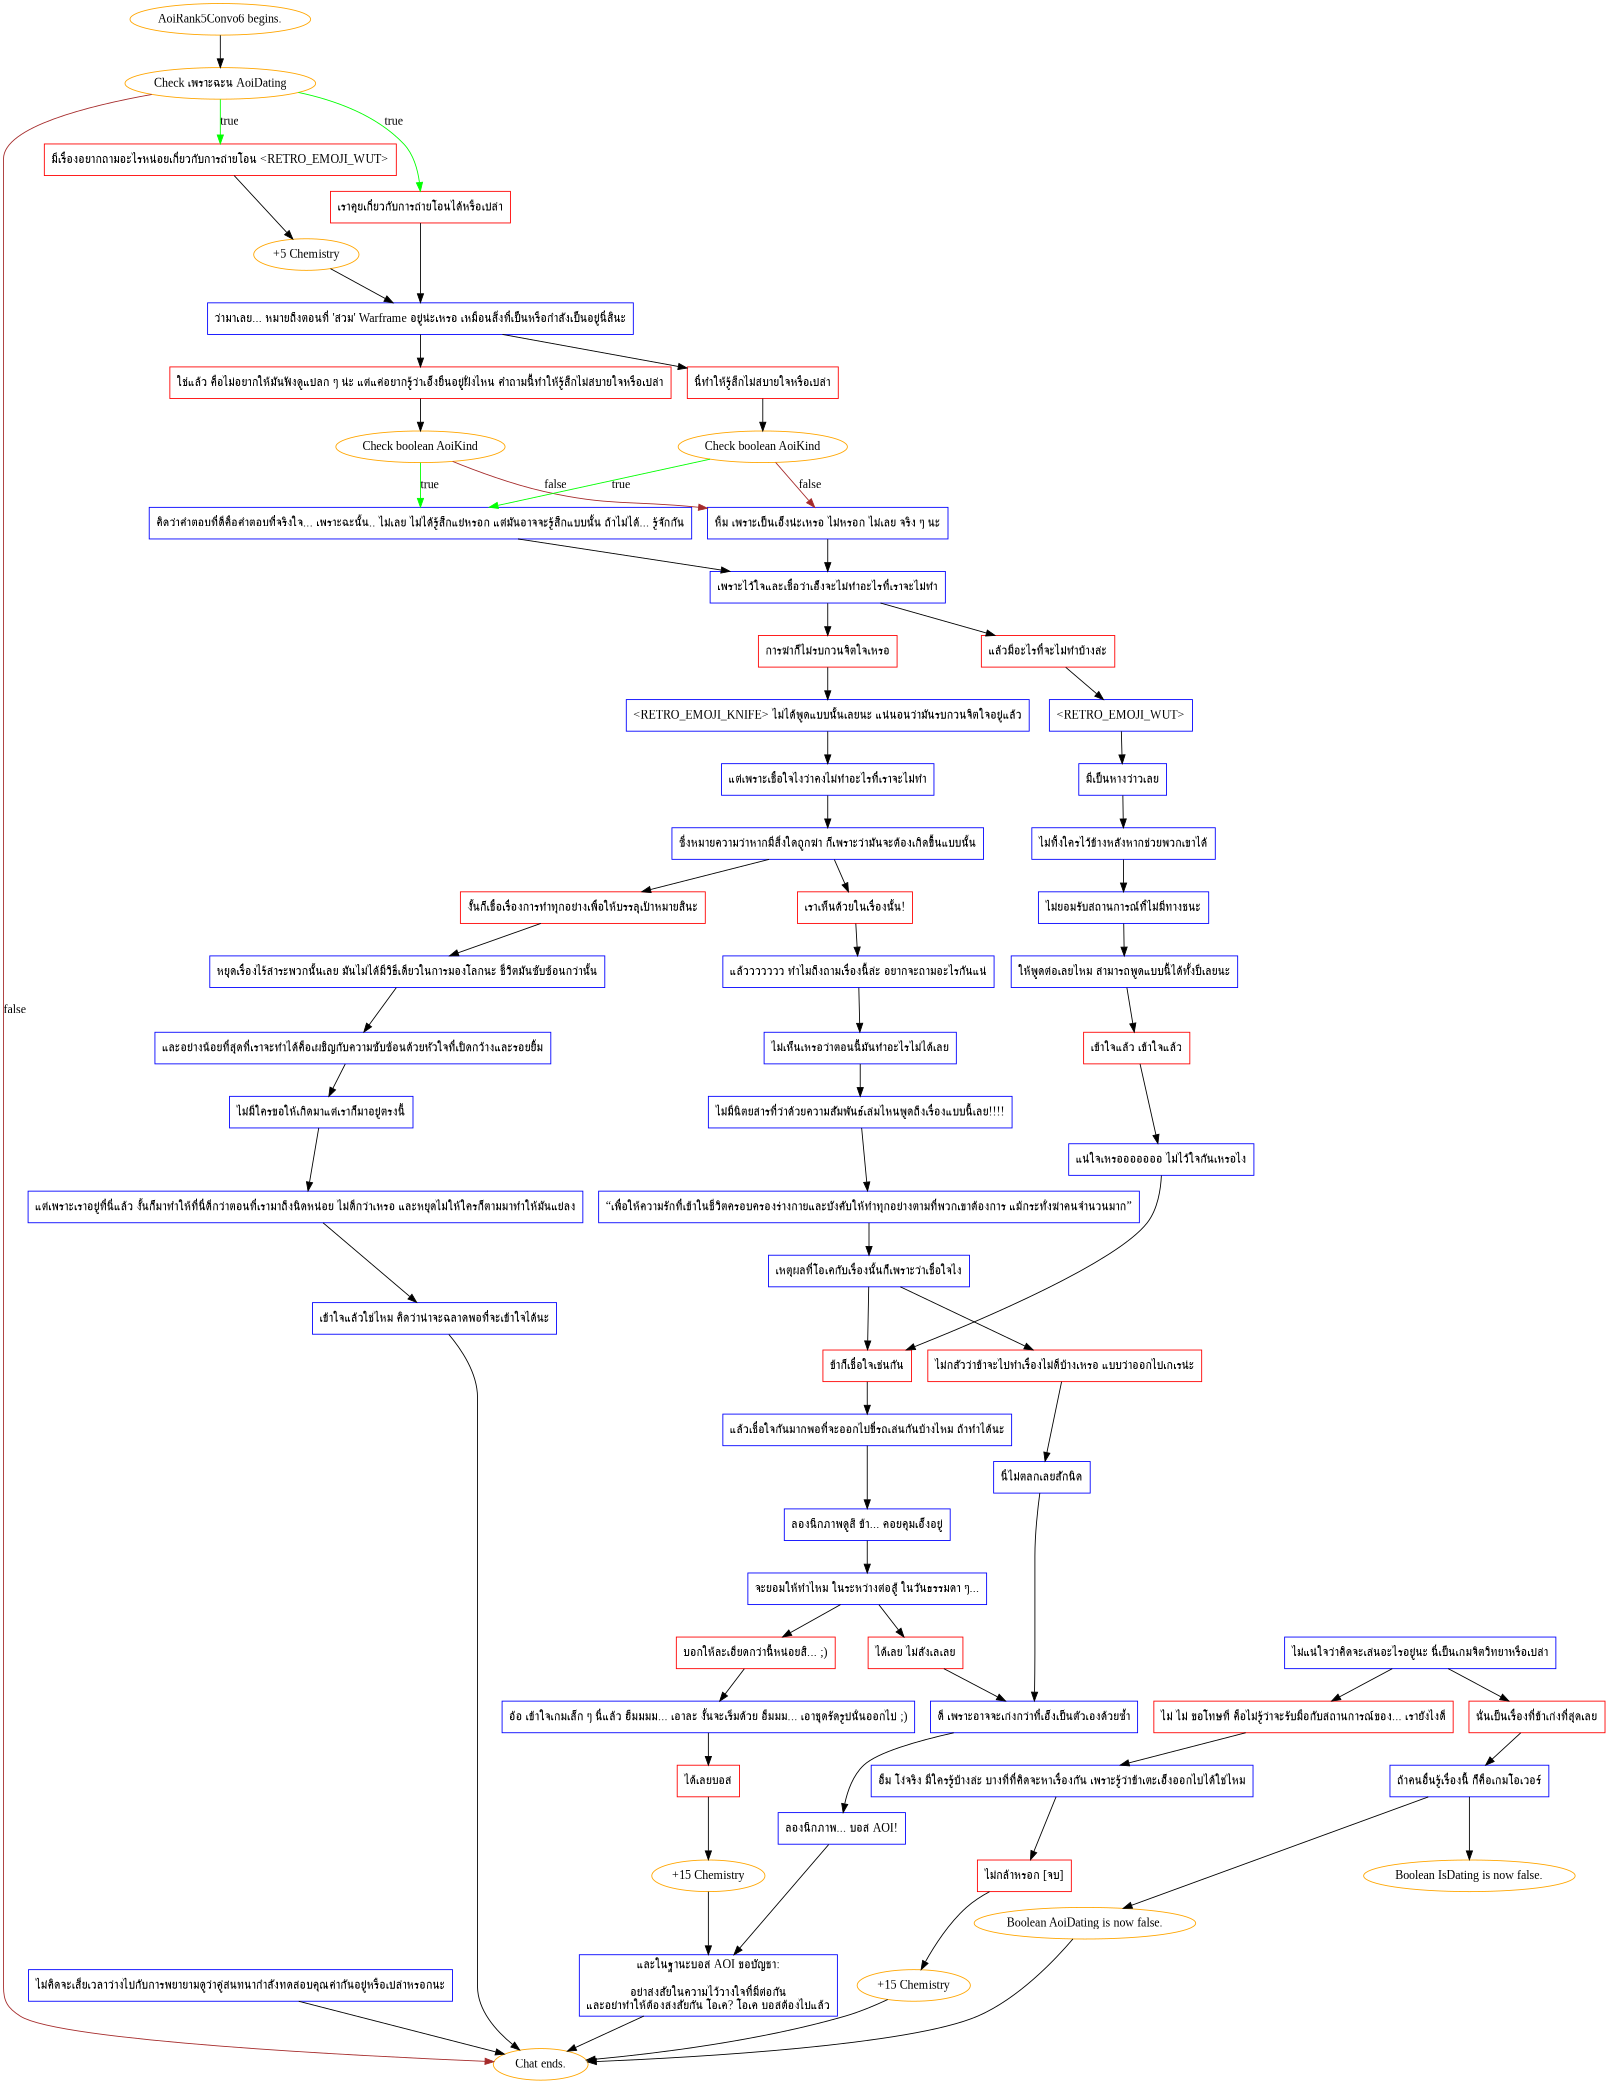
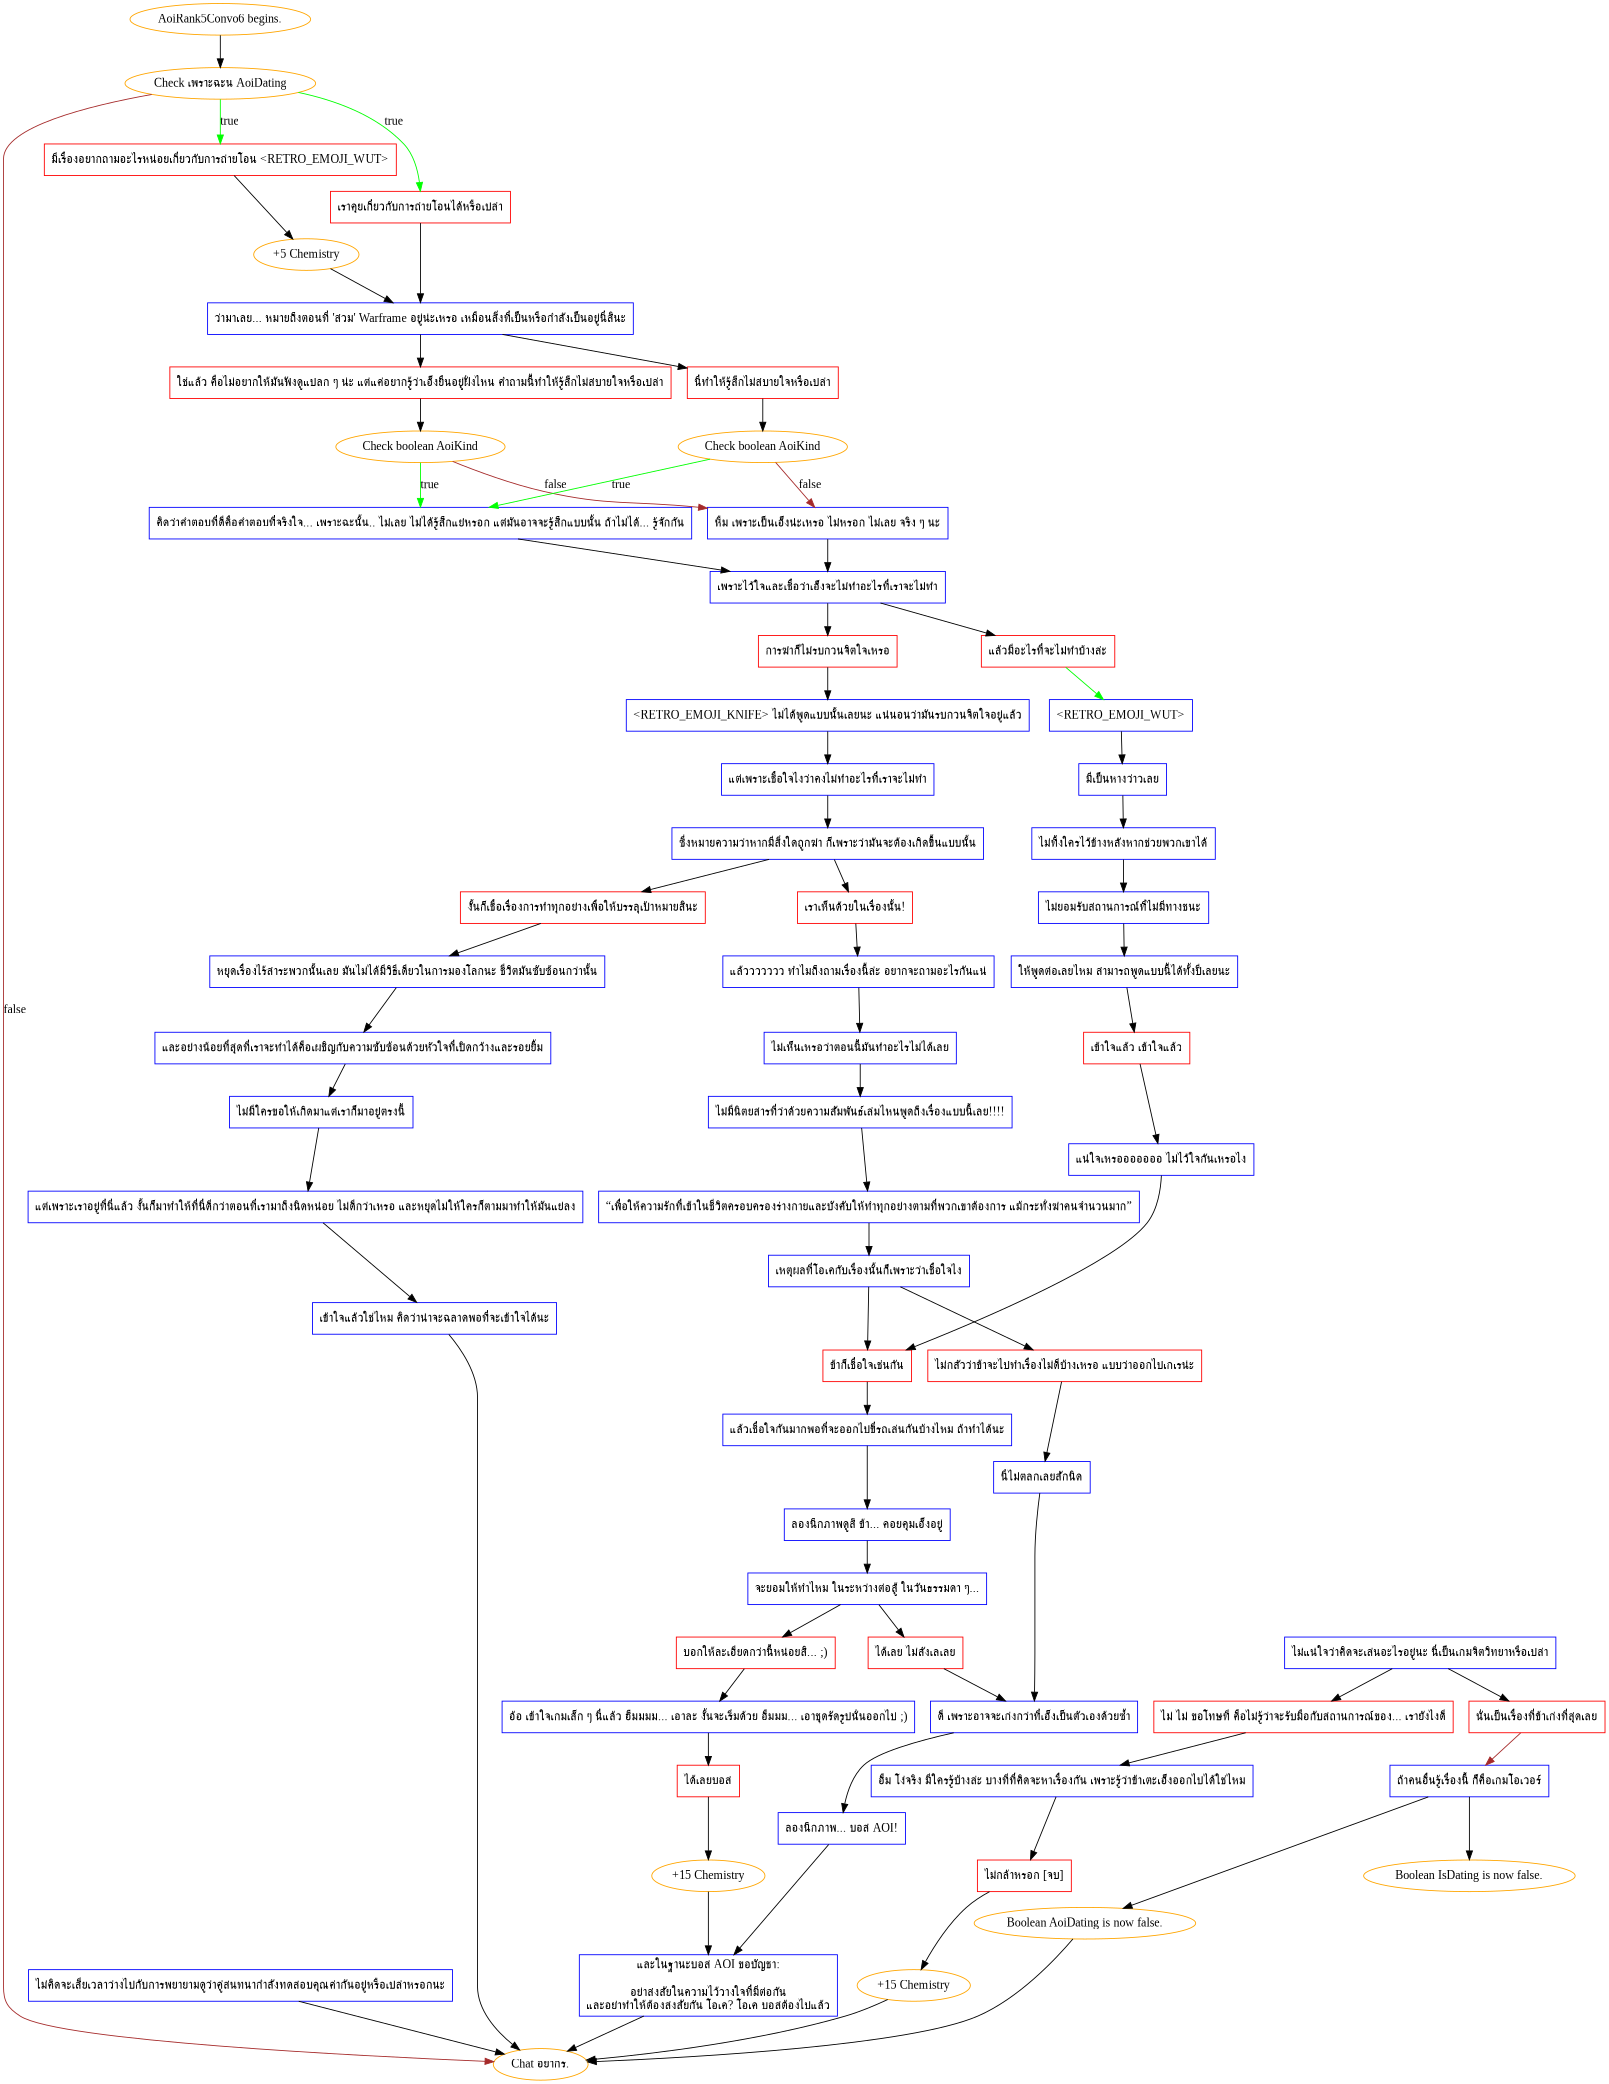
(1081, 681) -> (1081, 681)
(1506, 1746) -> (1506, 1746)
(541, 2064) -> (541, 2064)
